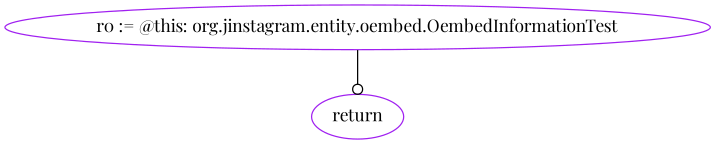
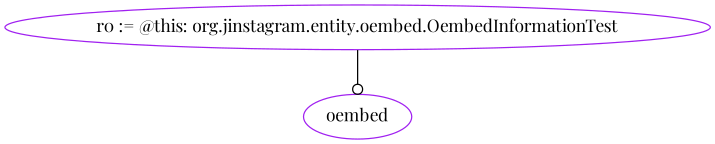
(358, 117) -> (358, 117)
